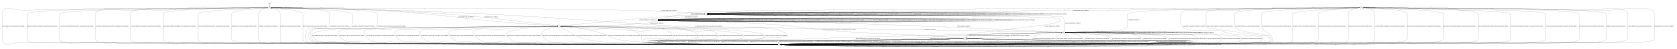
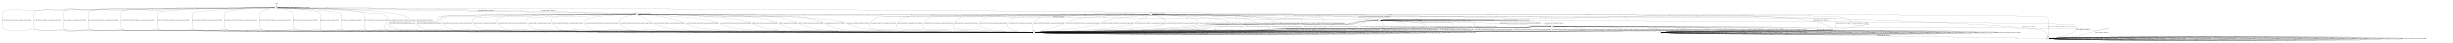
(698, 14) -> (2061, 26)
(893, 15) -> none
(1134, 20) -> (1374, 17)
(609, 25) -> (1451, 16)
(839, 29) -> (2102, 32)
